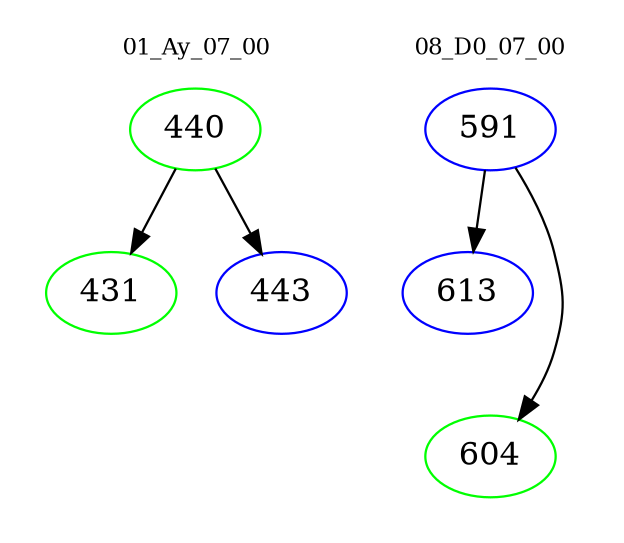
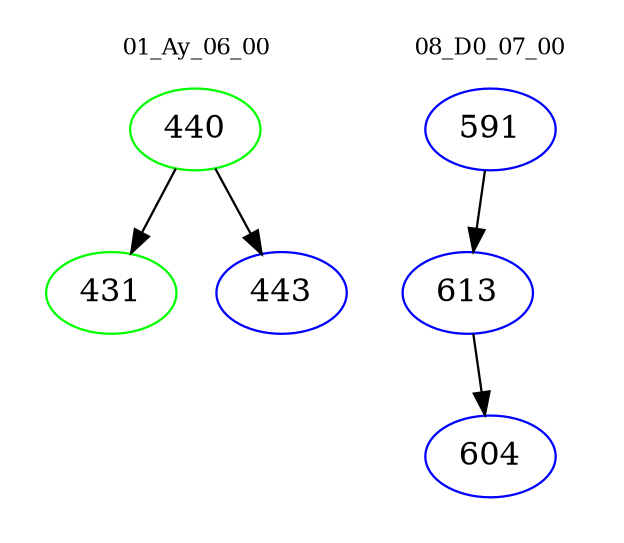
(196, 49) -> (196, 49)
(561, 282) -> (477, 363)
(491, 456) -> (491, 456)
